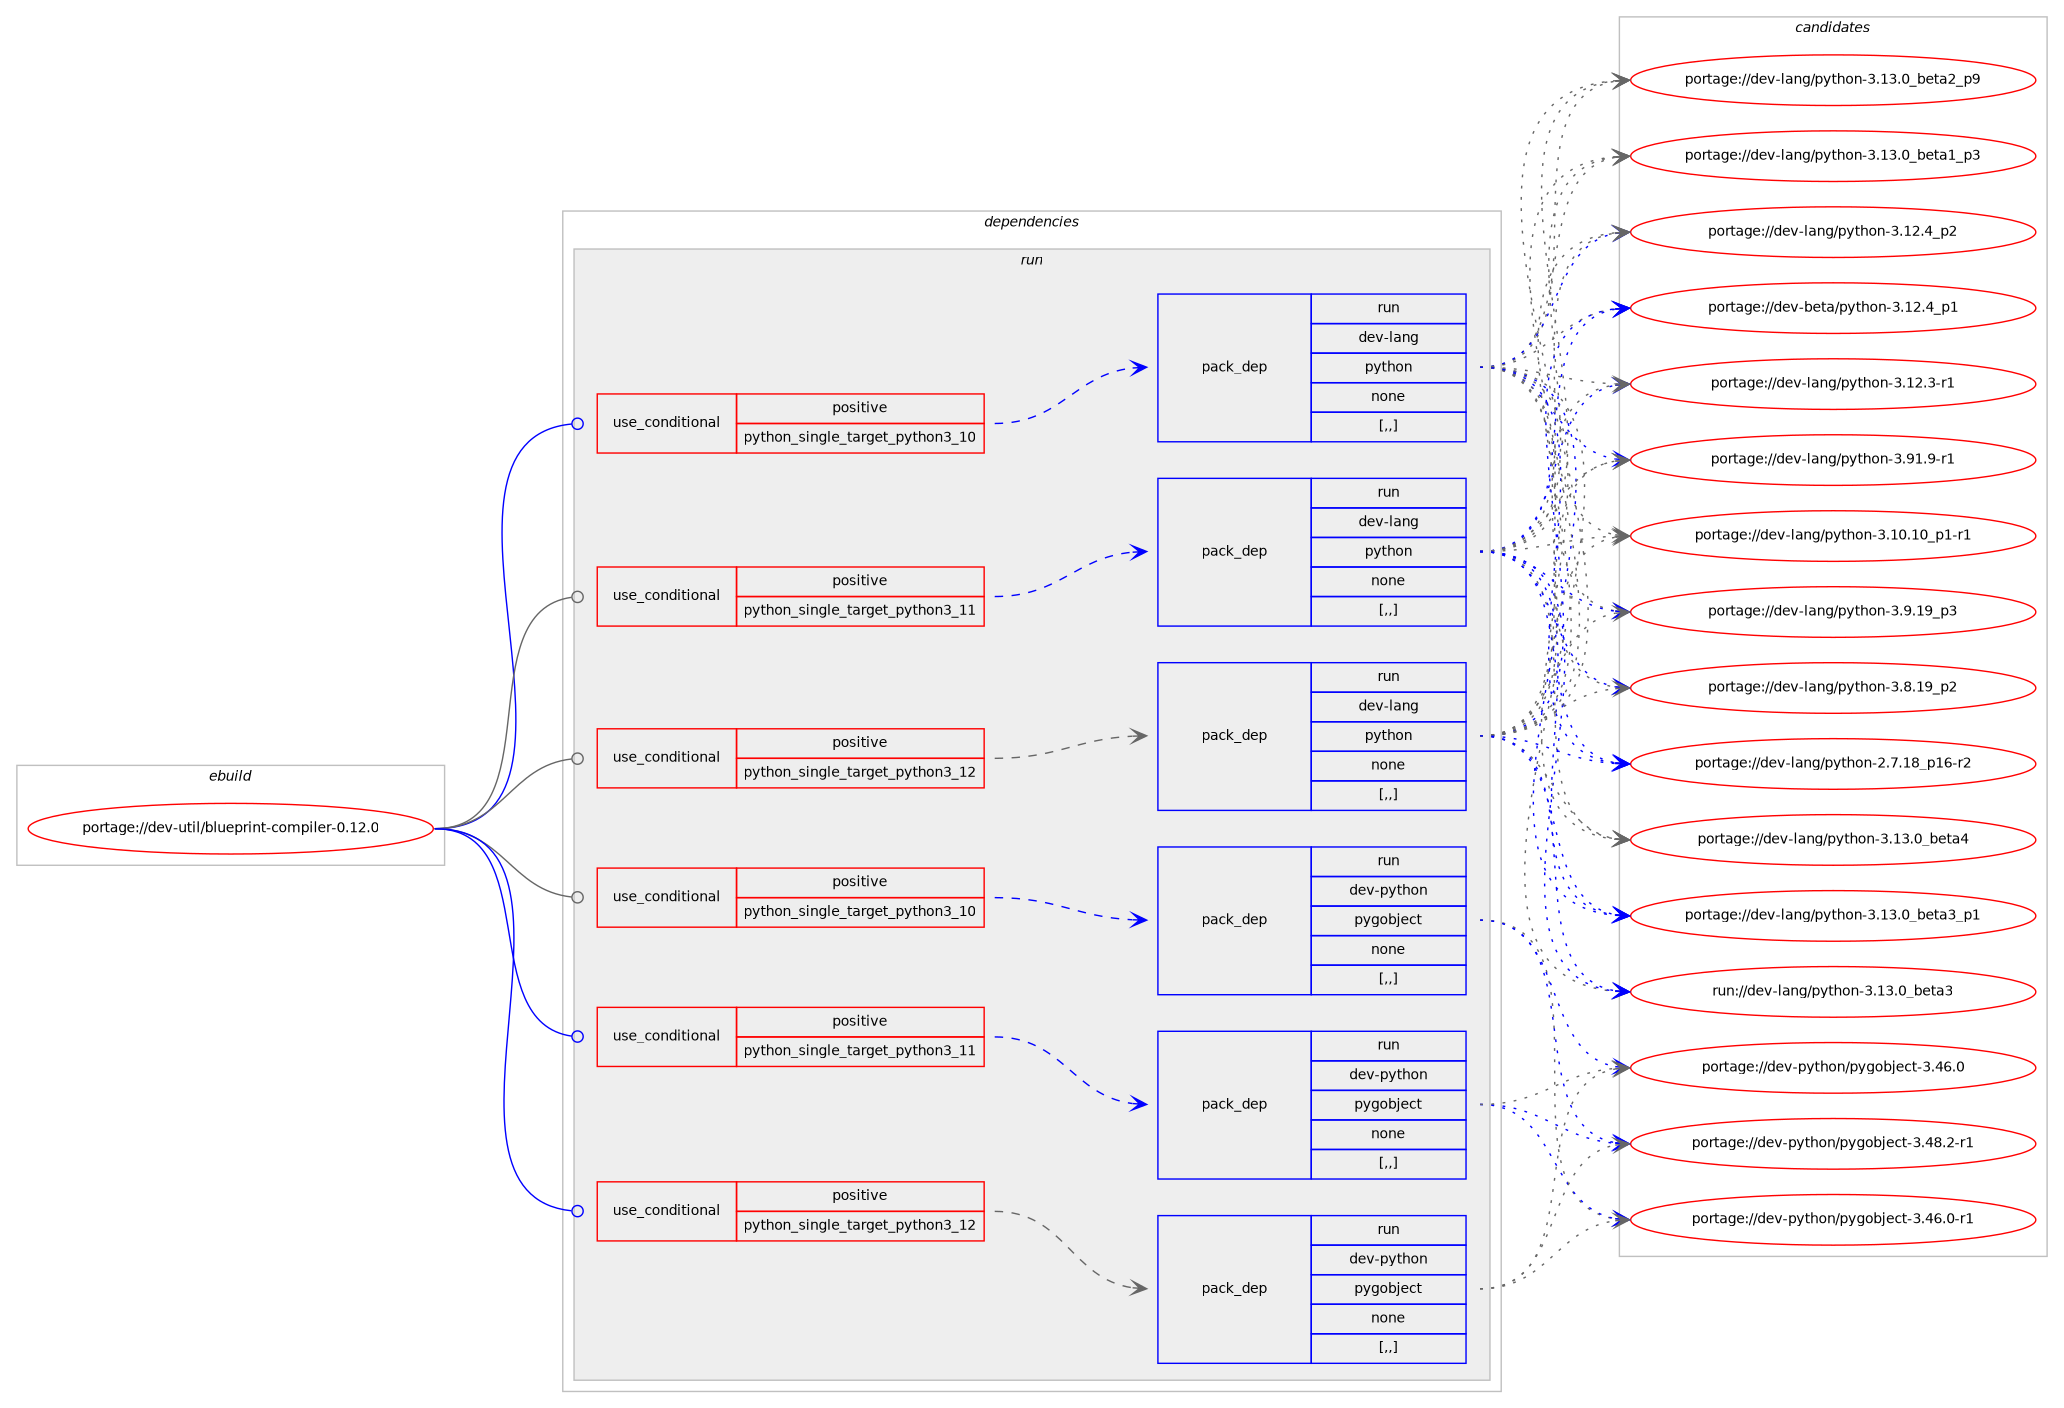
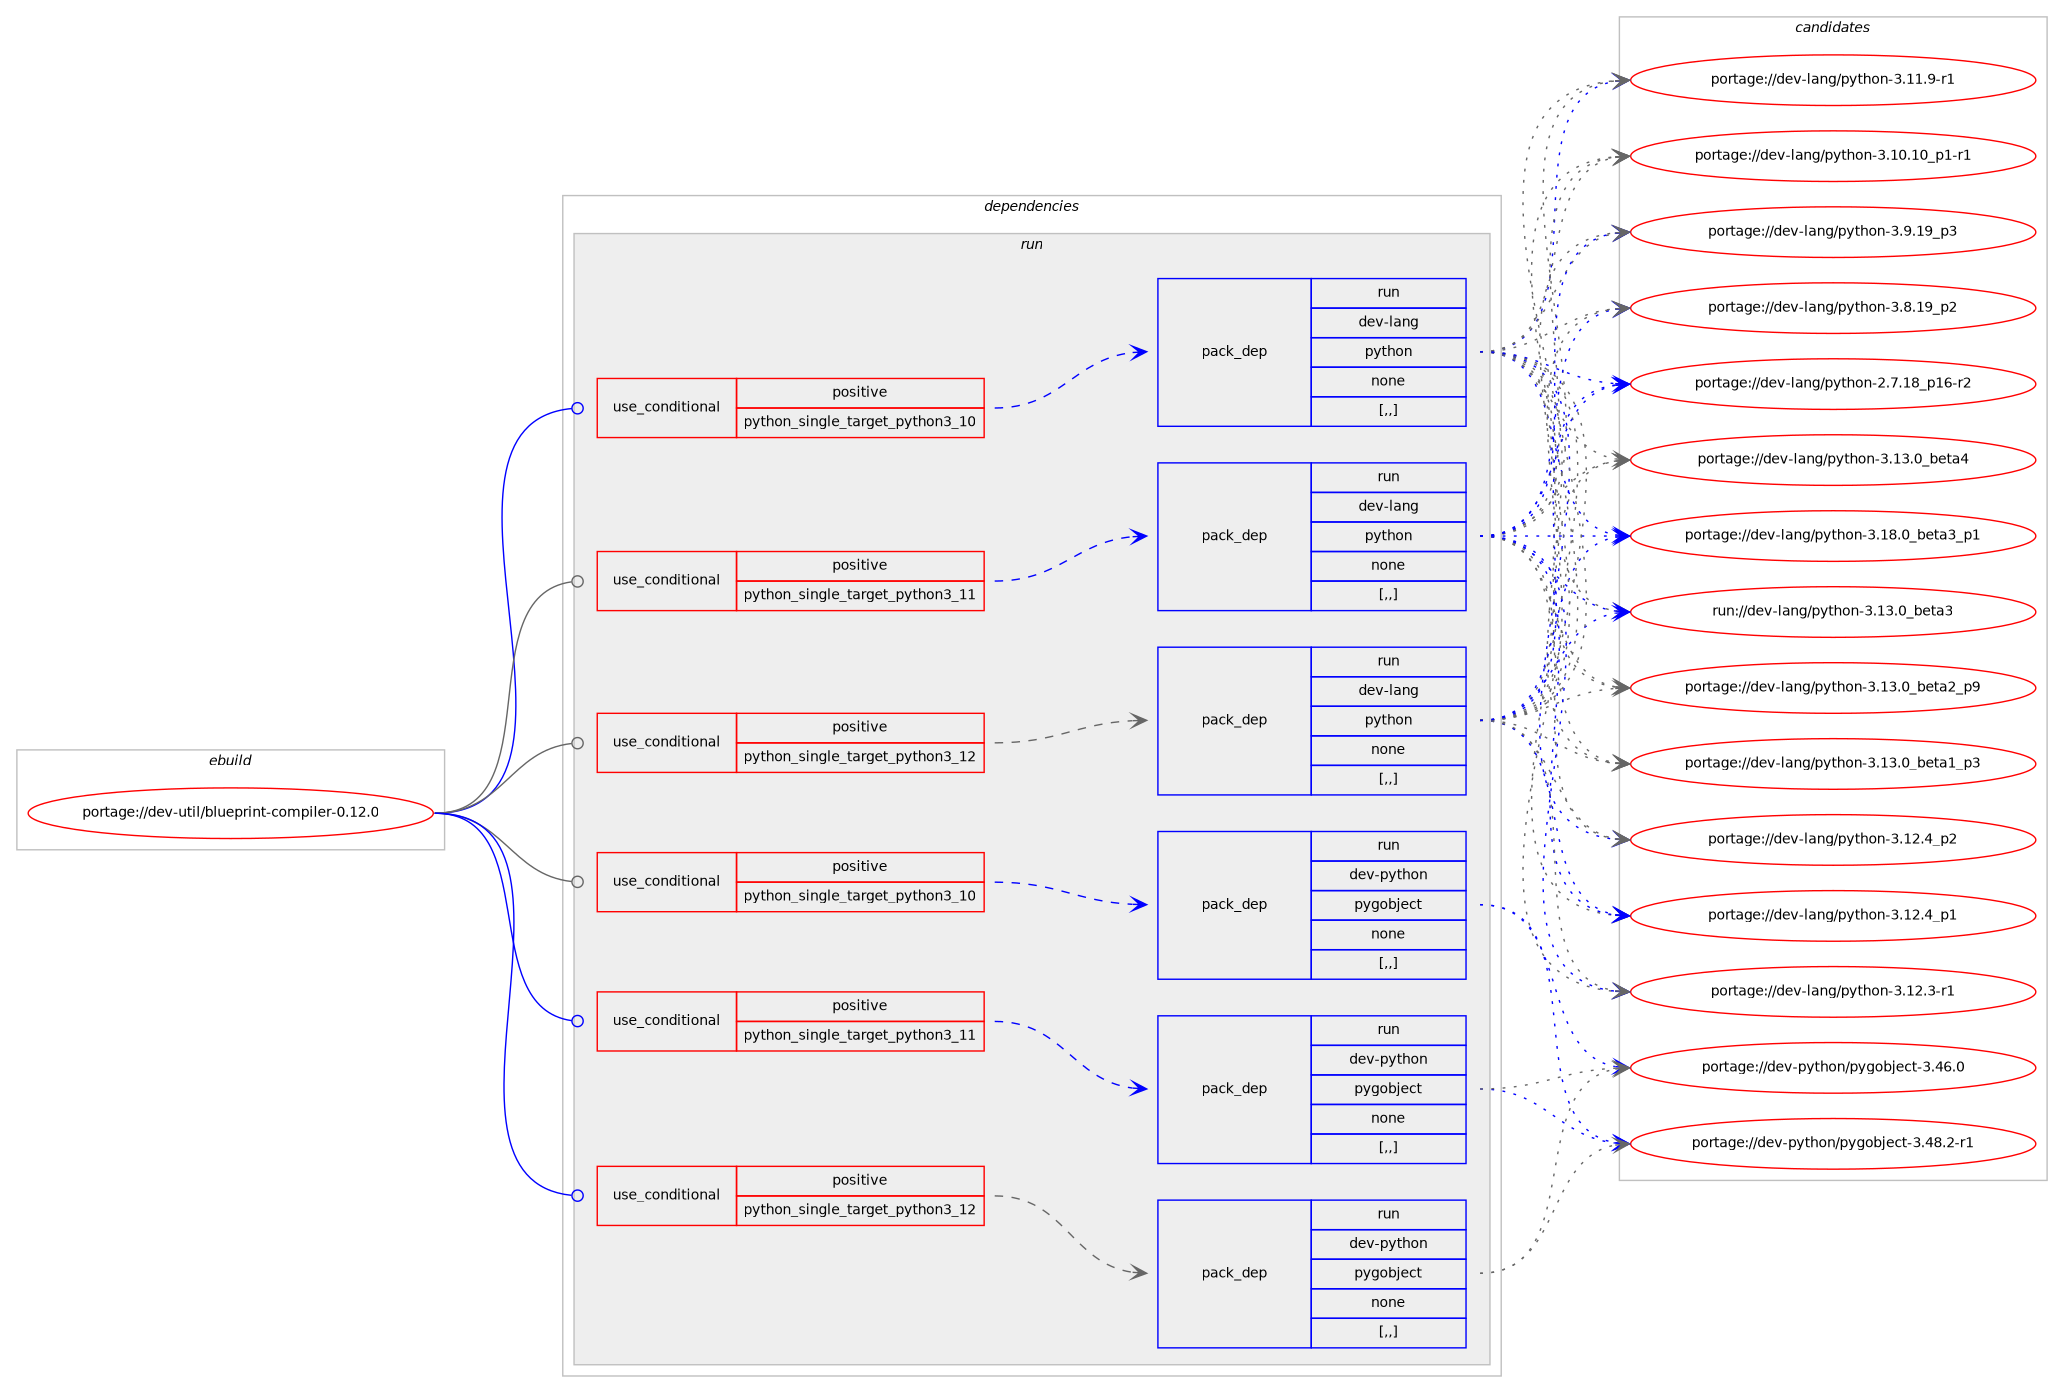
(1833, 308) -> (1833, 916)
(1833, 460) -> (1833, 80)
(1833, 916) -> (1833, 536)
(1833, 1220) -> none
